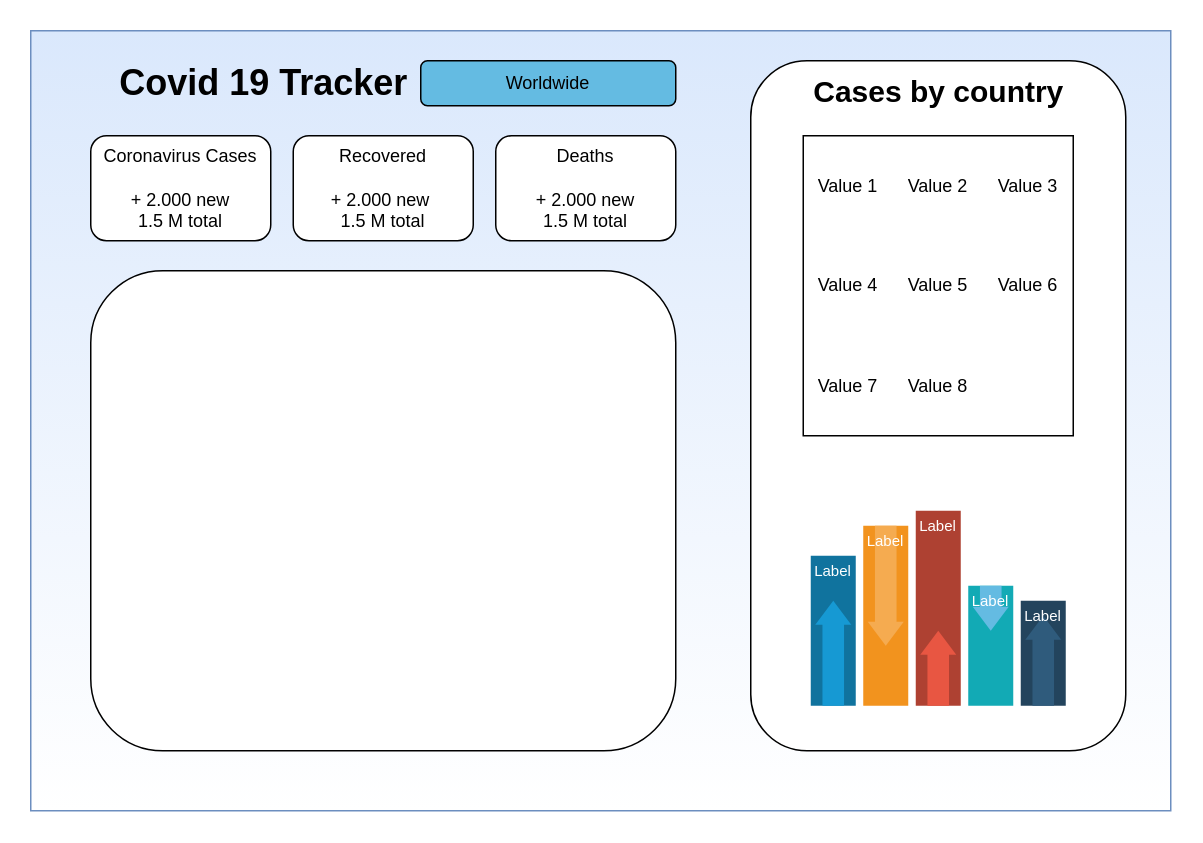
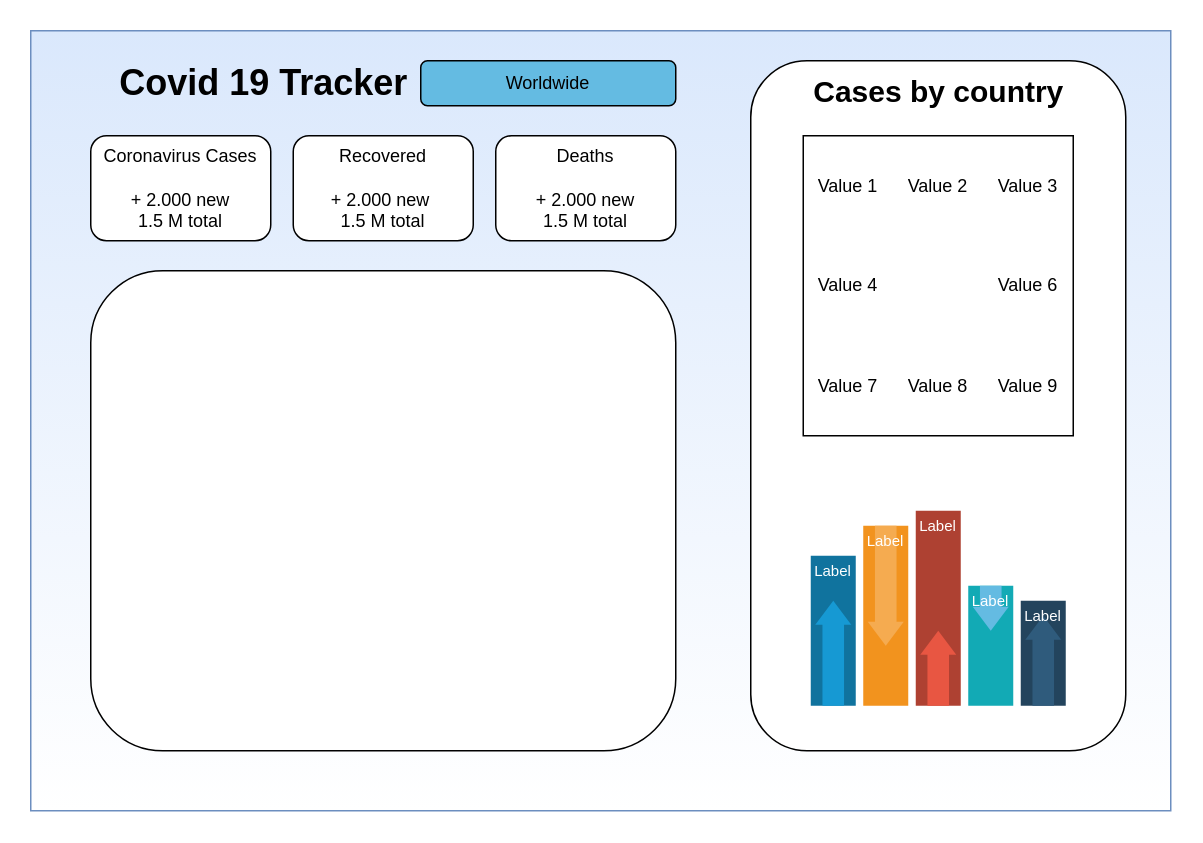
(938, 286) -> none
none -> (1028, 386)
